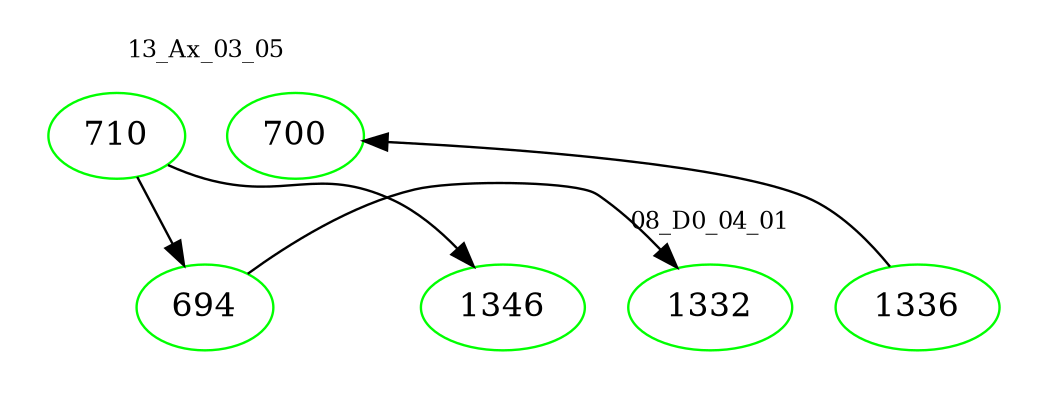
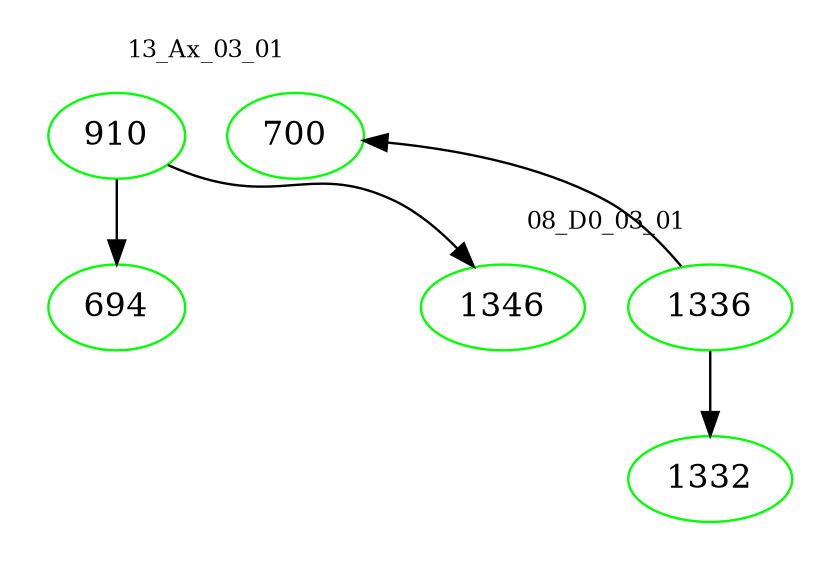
(206, 51) -> (206, 51)
(117, 136) -> (117, 136)
(454, 184) -> (710, 382)
(710, 223) -> (607, 223)
